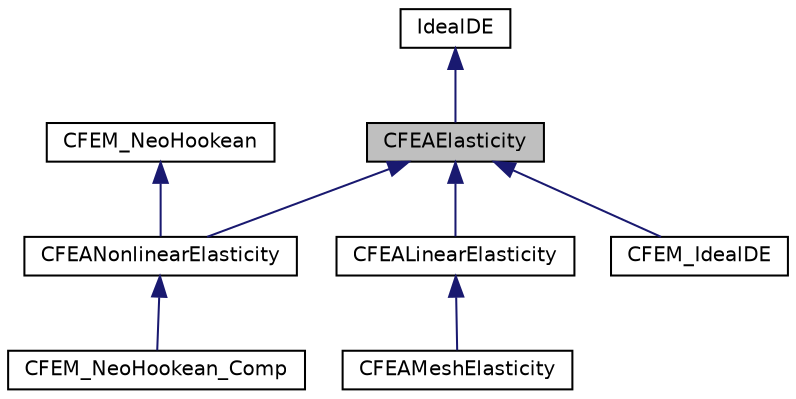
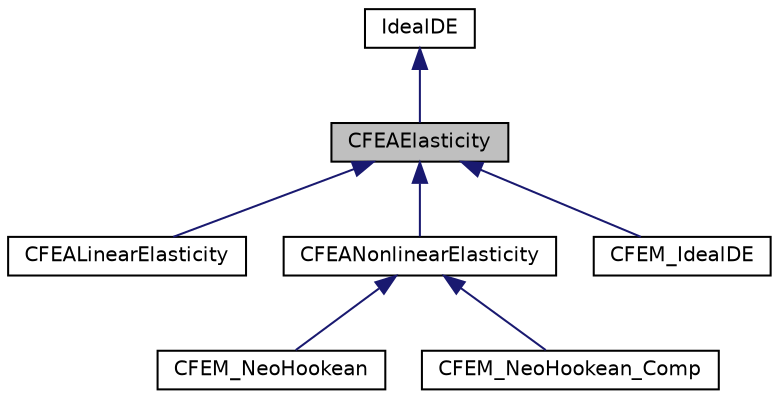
(161, 210) -> (337, 319)
(458, 370) -> none
